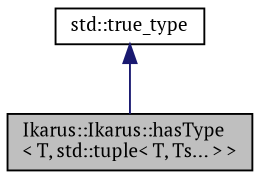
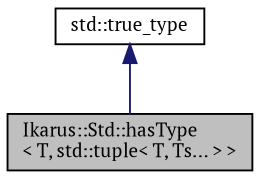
(130, 142) -> (130, 142)
